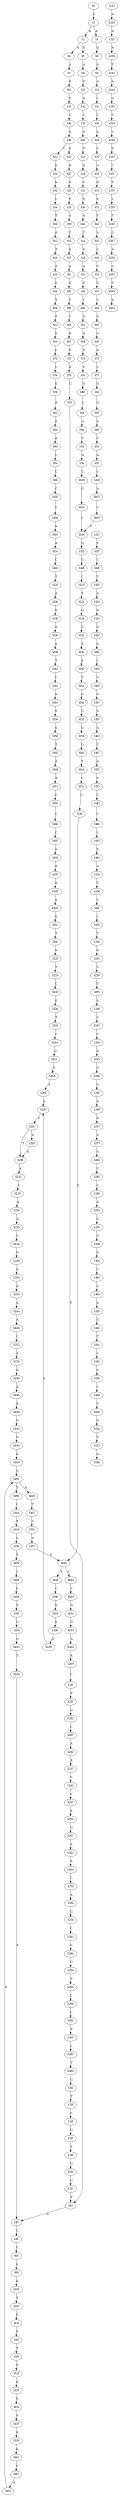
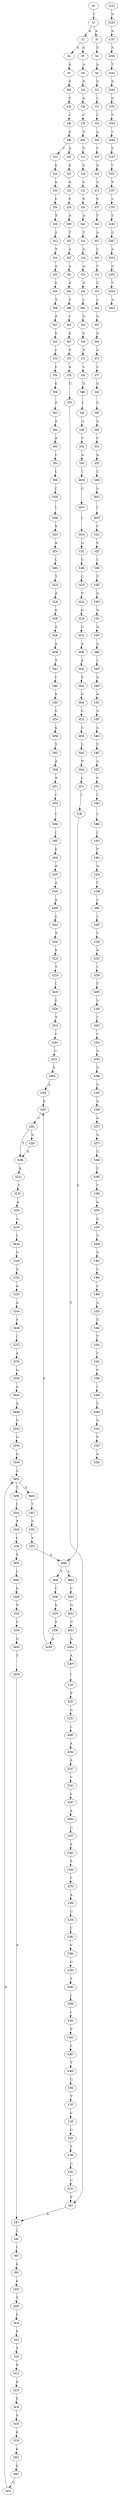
(90, 526) -> (97, 525)
